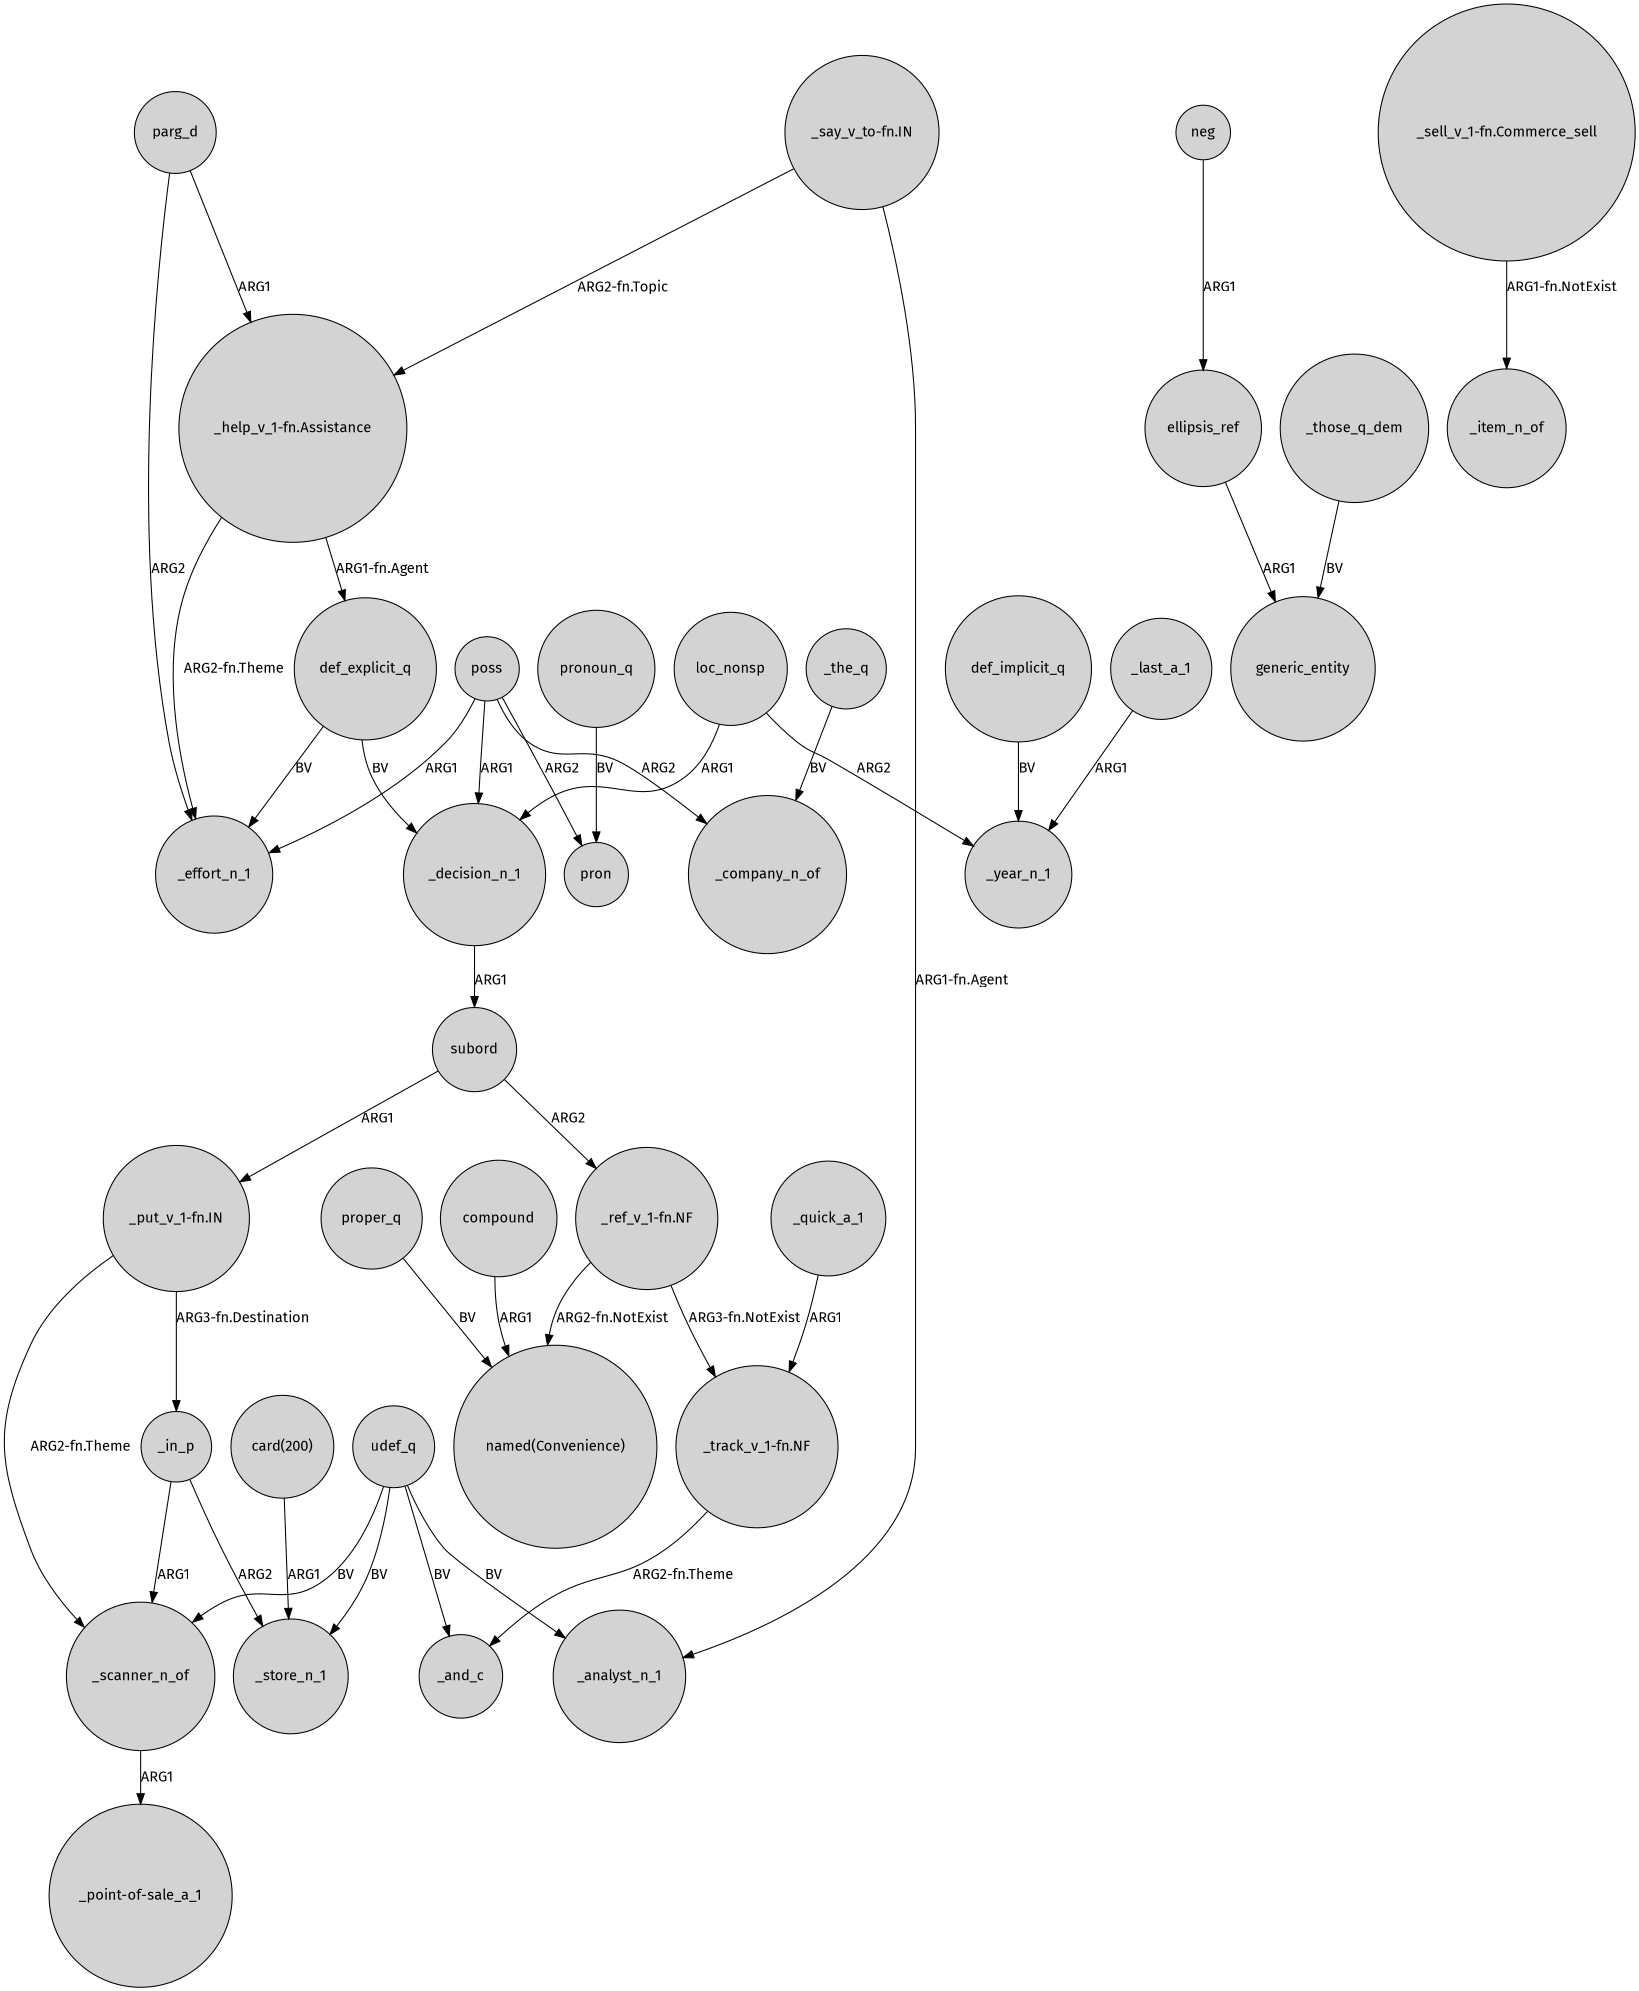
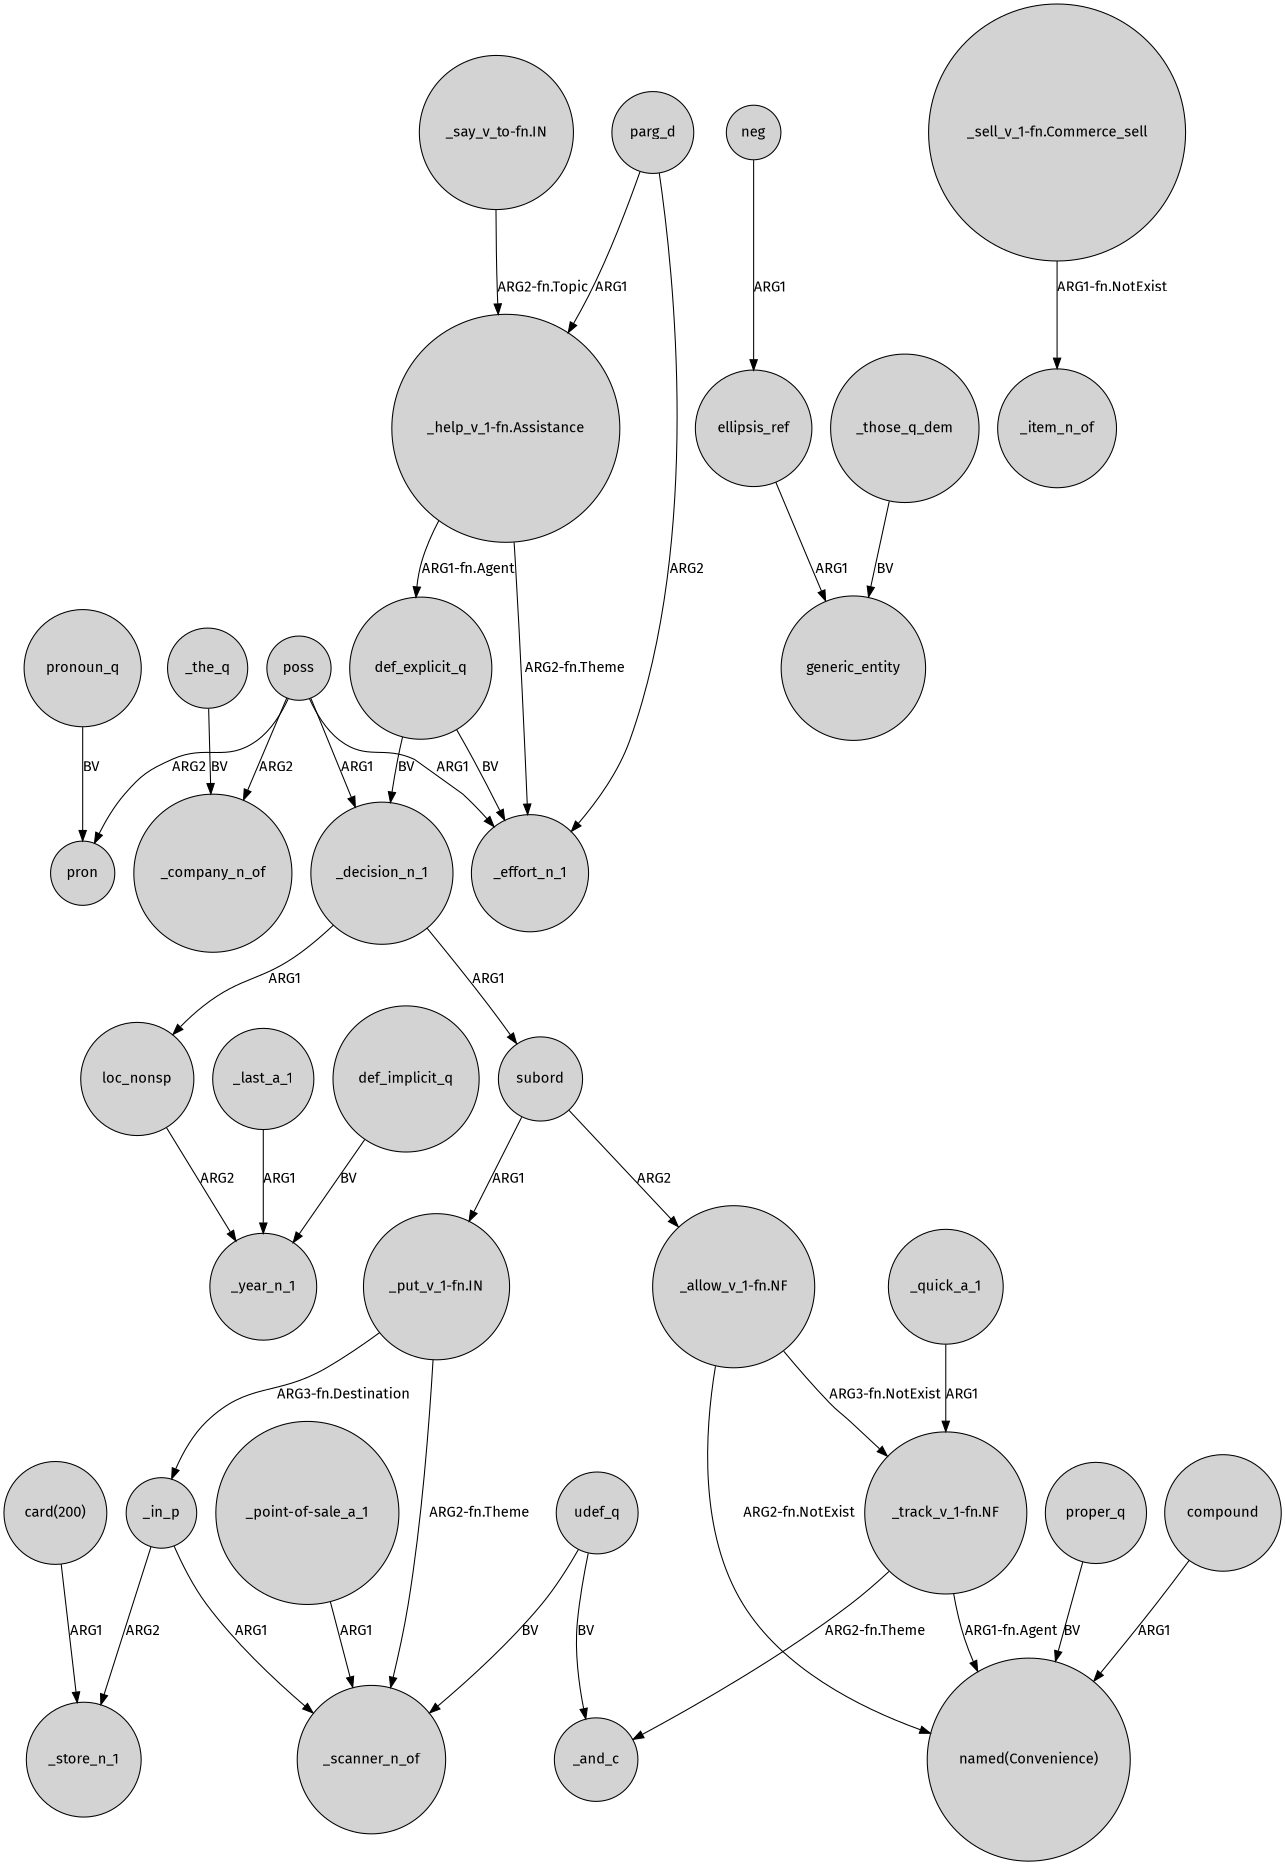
(636, 791) -> (257, 977)
(647, 1219) -> (734, 1287)
(373, 1561) -> none
none -> (961, 1628)
(619, 1676) -> none
(141, 1772) -> (340, 1639)
